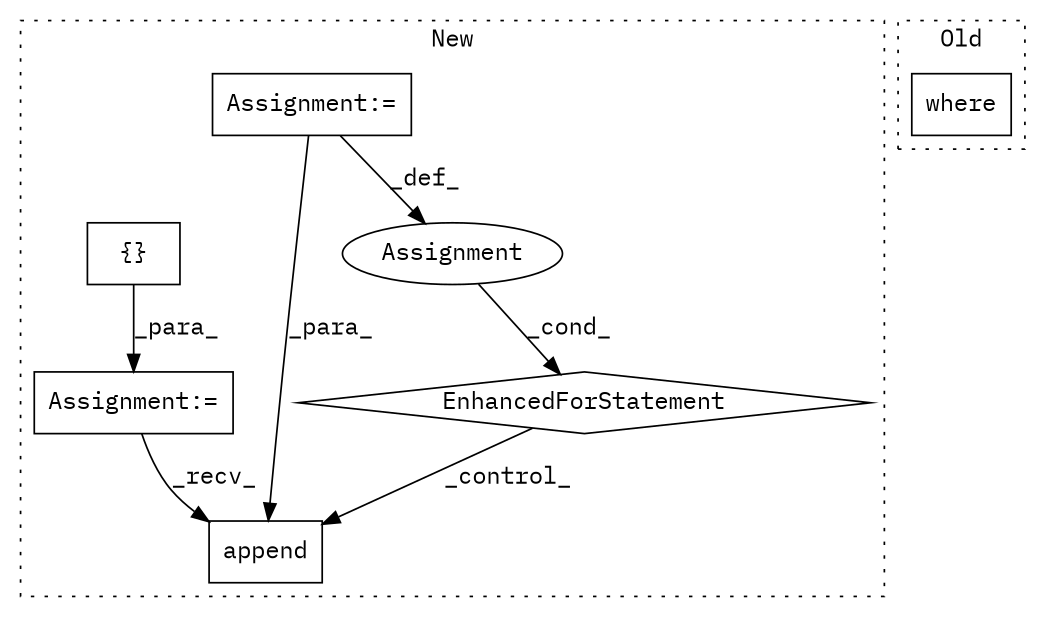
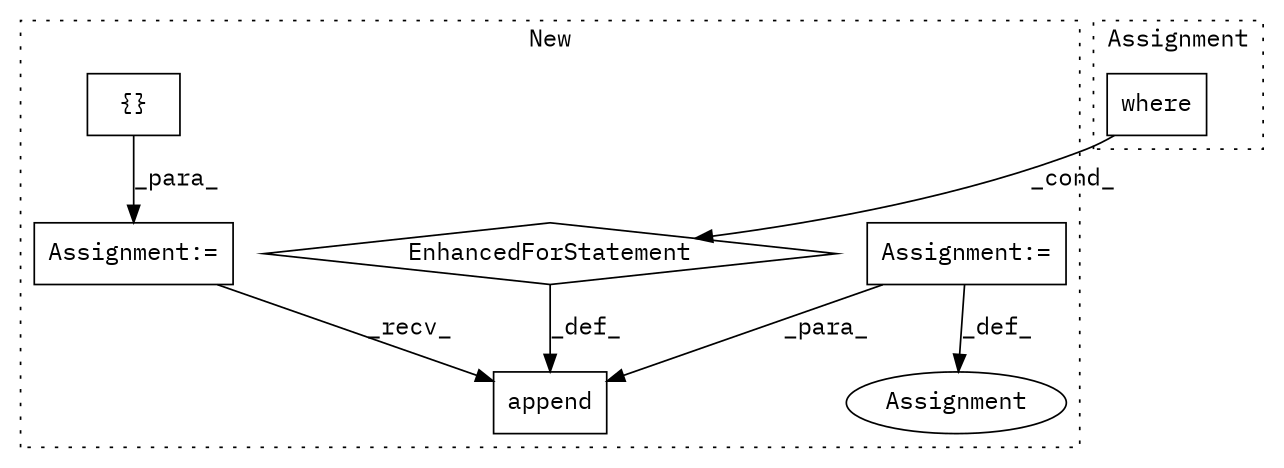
(961, 40) -> (1178, 40)
(514, 323) -> (917, 200)
(508, 477) -> (586, 328)
